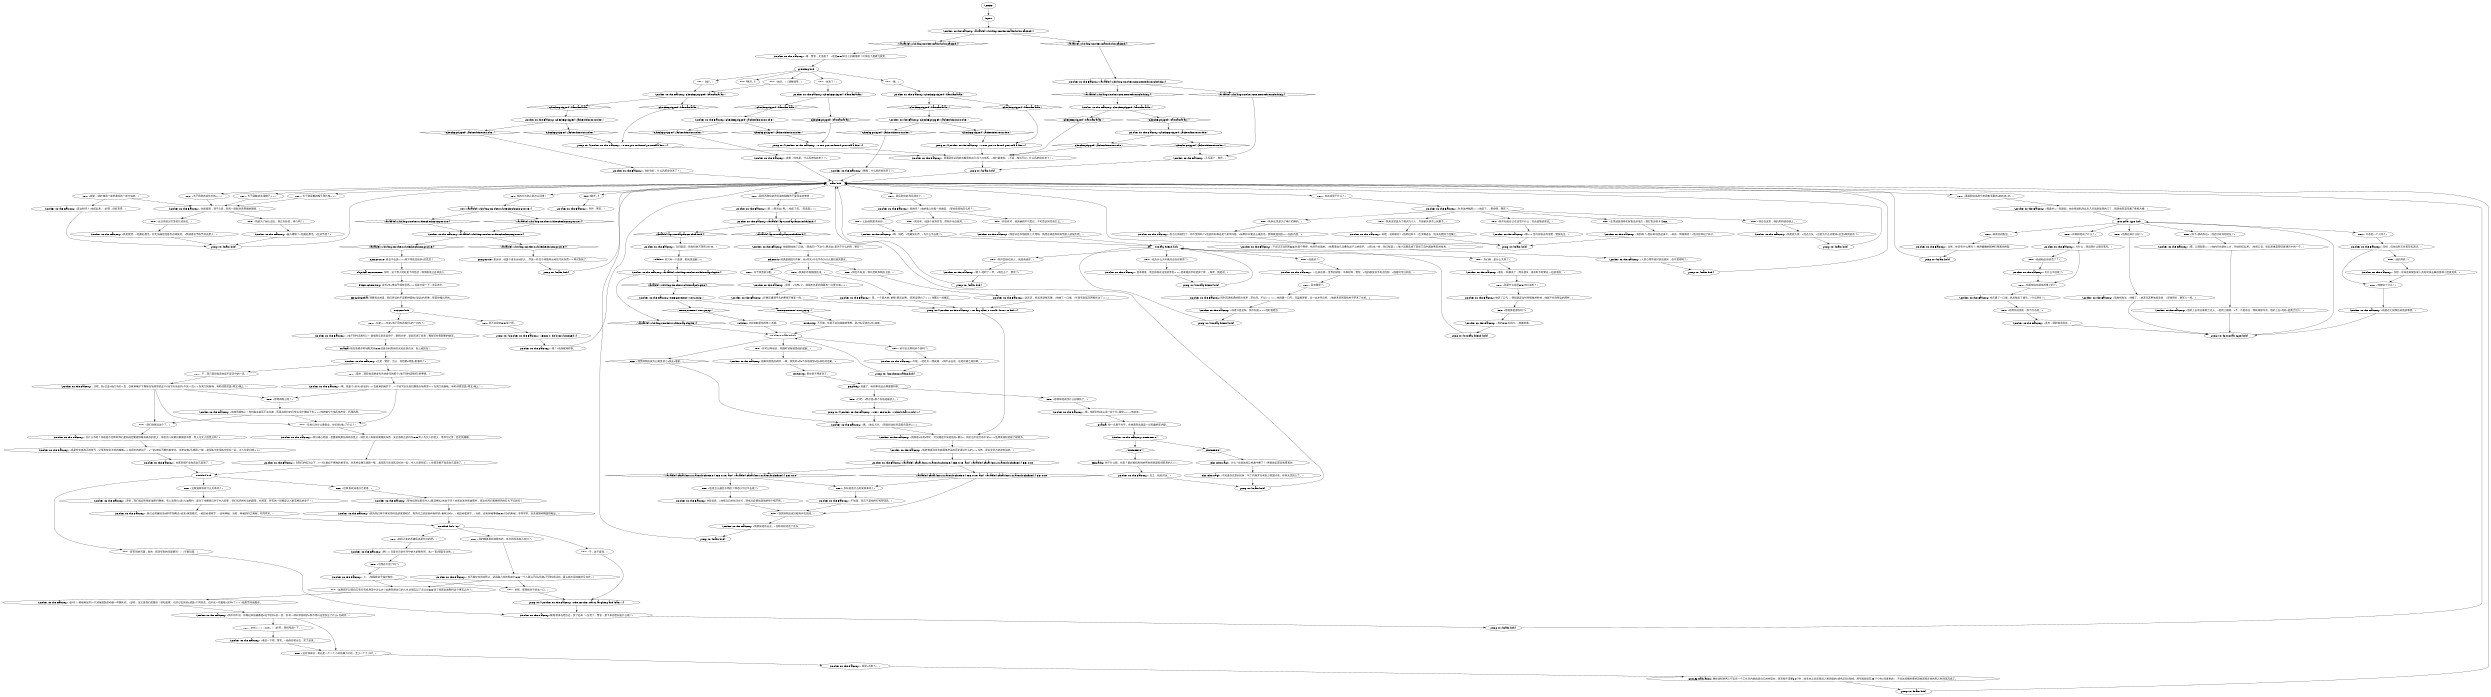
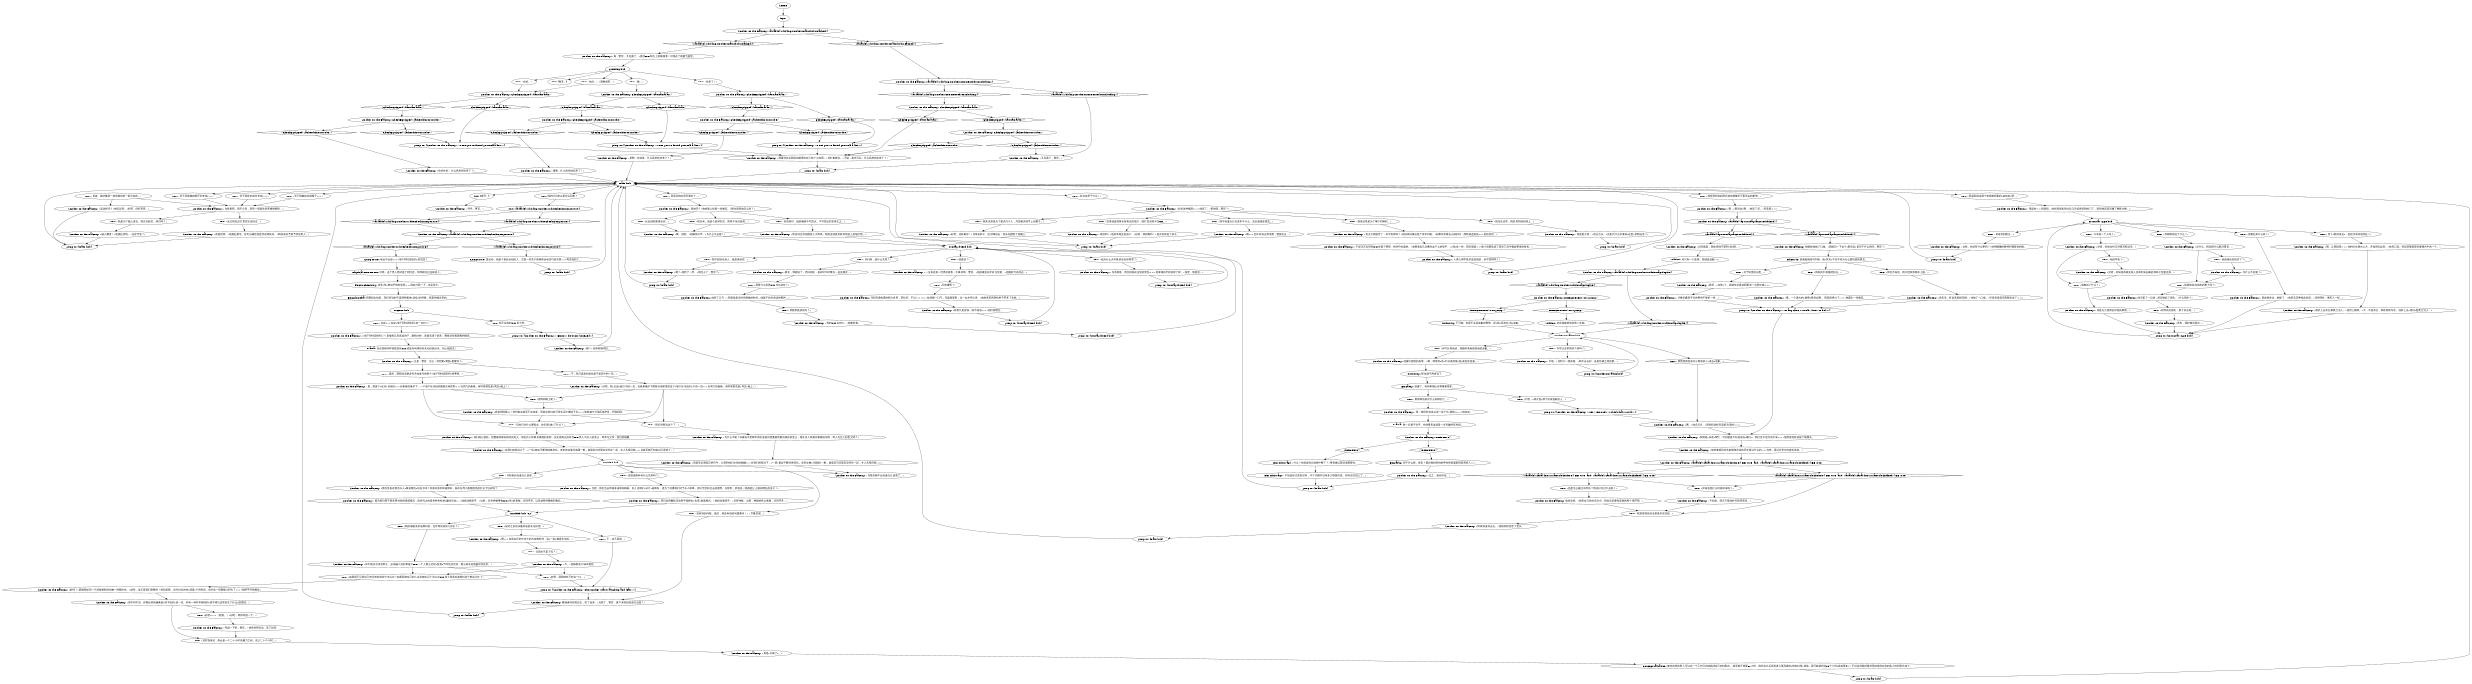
(190, 469) -> (727, 472)
